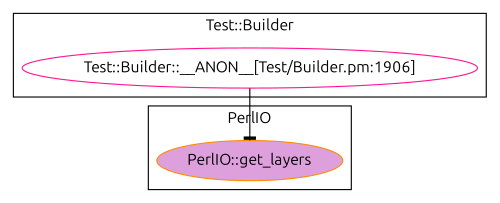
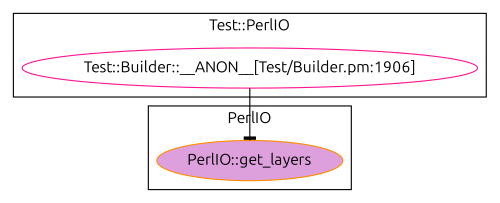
(250, 26) -> (250, 26)
